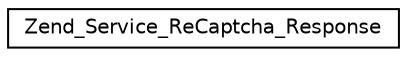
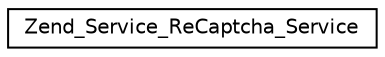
(204, 28) -> (192, 28)
